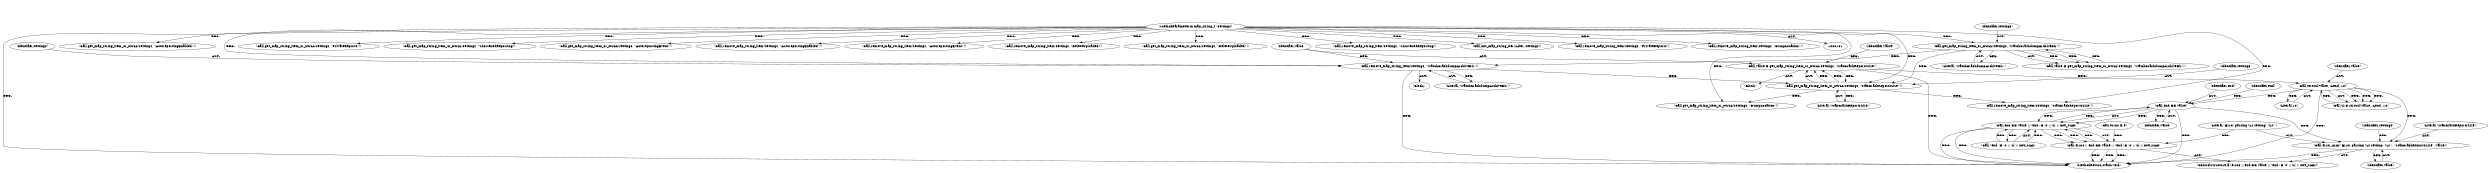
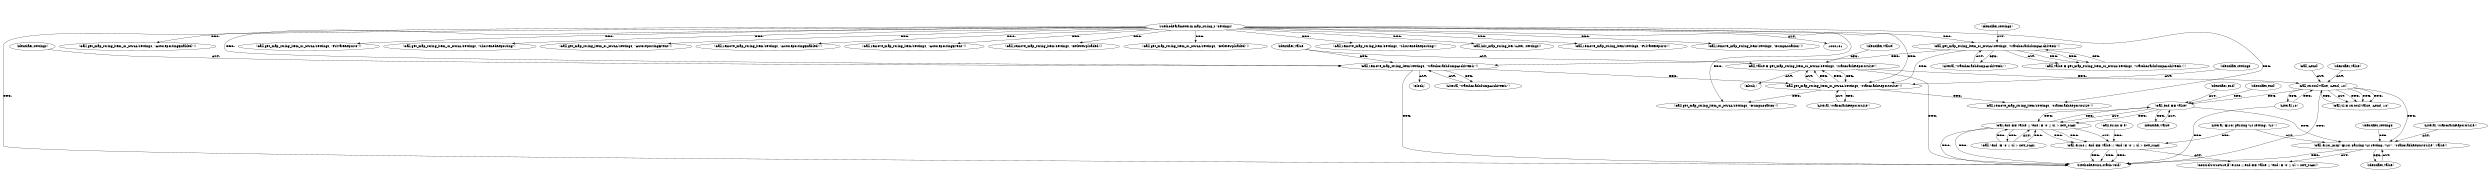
none -> (2309, 66)
(2308, 96) -> (2308, 96)
(2082, 135) -> none
(2177, 152) -> (2194, 126)
